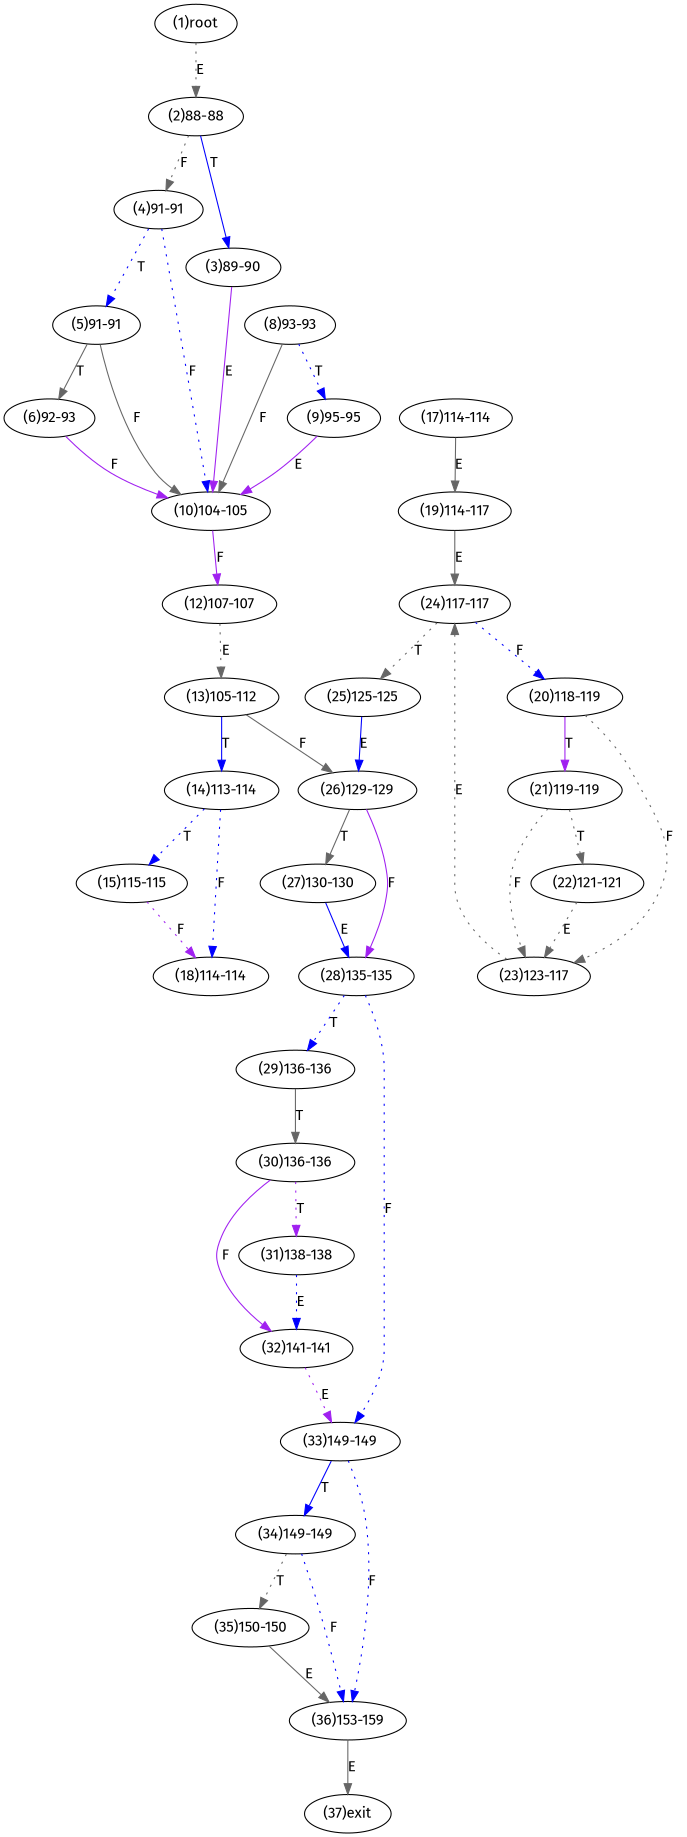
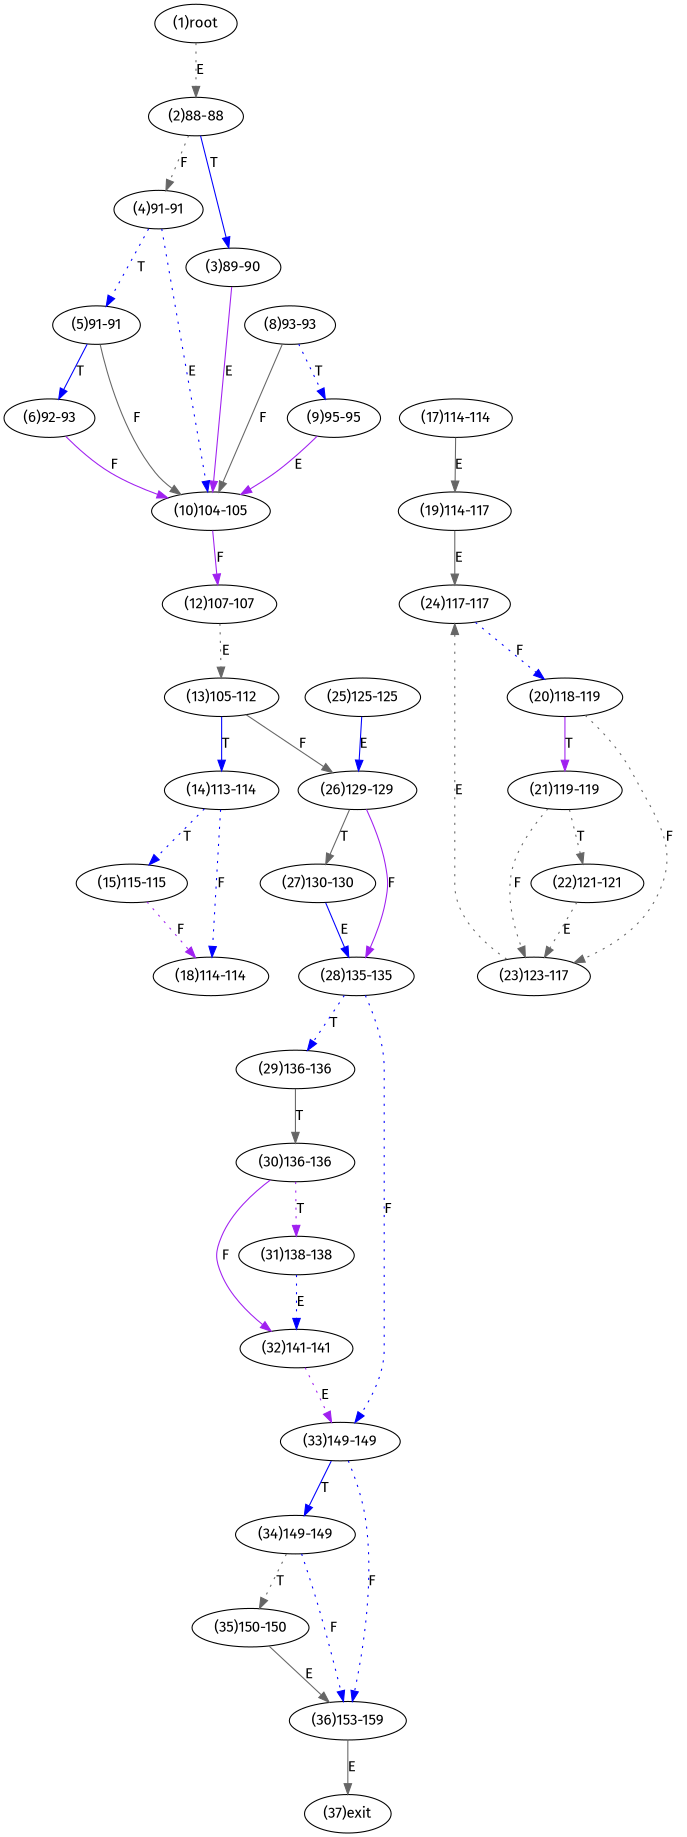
(75, 367) -> (75, 367)
(192, 372) -> (192, 372)
(413, 647) -> none
